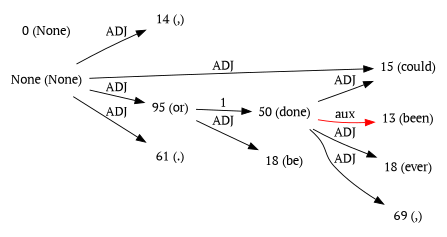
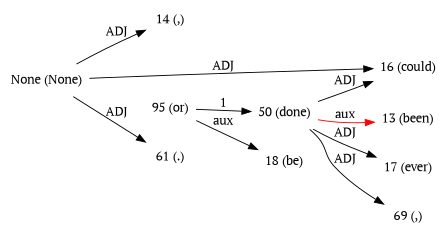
(46, 32) -> none
(408, 68) -> (408, 68)
(112, 95) -> none
(223, 121) -> (223, 121)
(408, 168) -> (408, 168)
